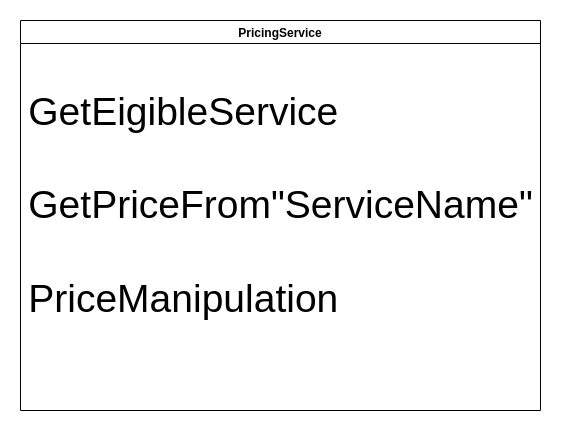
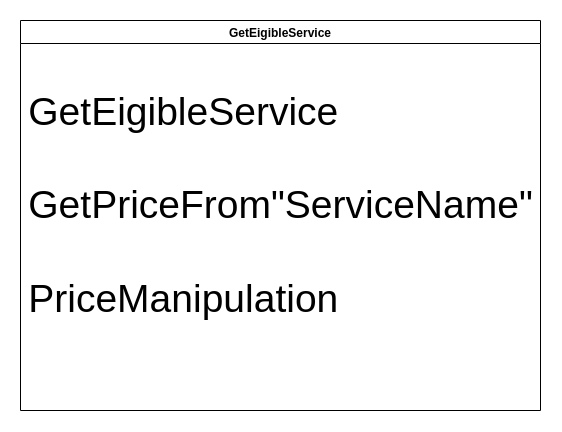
(280, 33) -> (280, 33)
